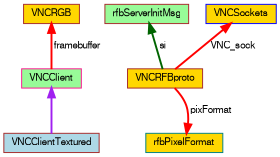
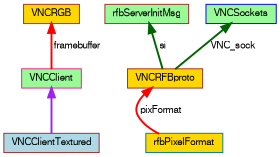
(241, 14) -> (241, 14)
(199, 49) -> (199, 49)
(186, 104) -> (139, 117)
